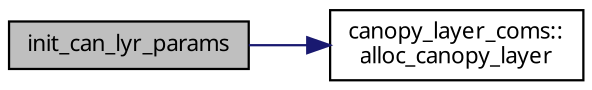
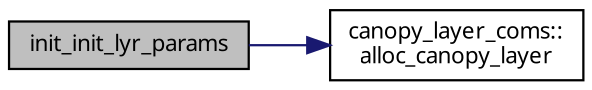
(129, 45) -> (129, 45)
